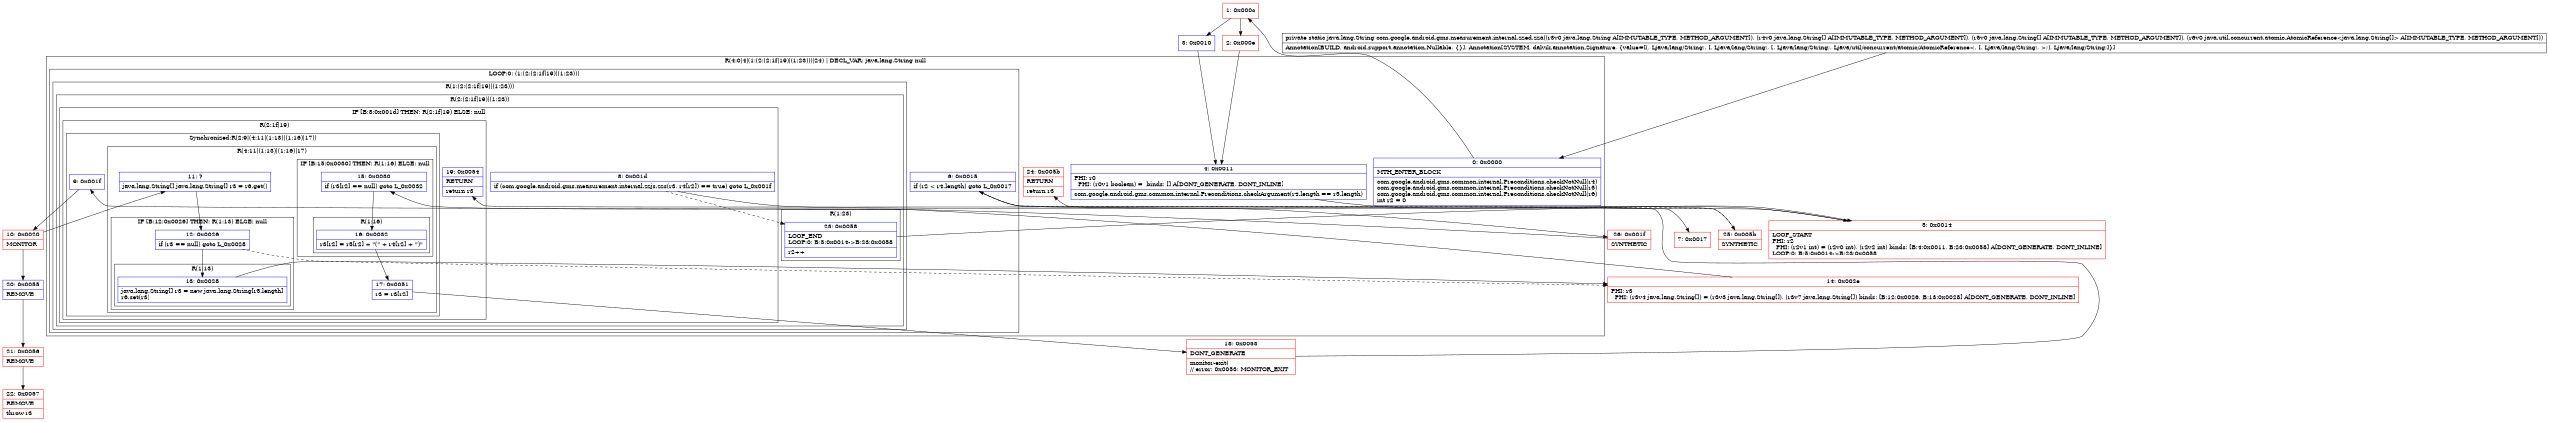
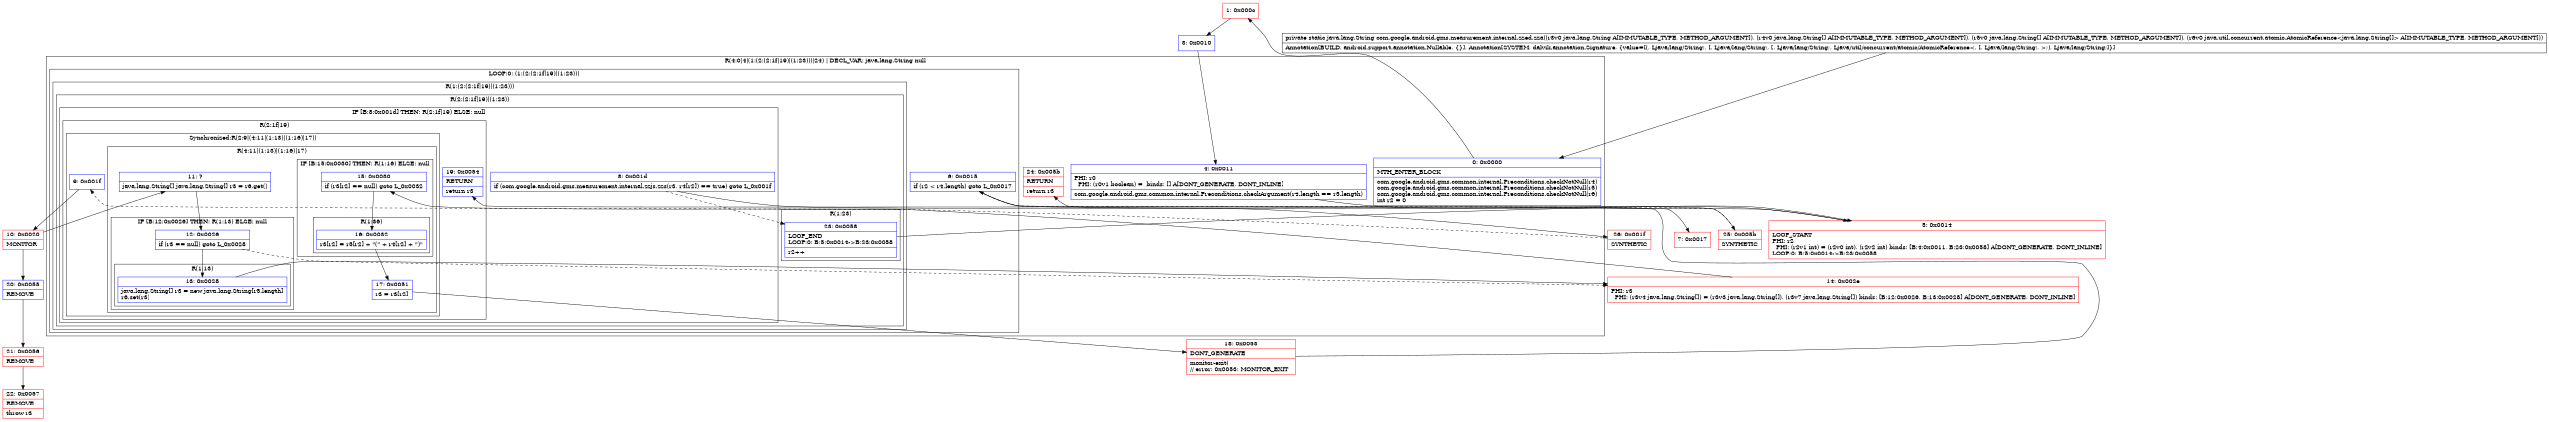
(1241, 43) -> none
(1000, 212) -> (1000, 212)
(371, 222) -> (371, 222)
